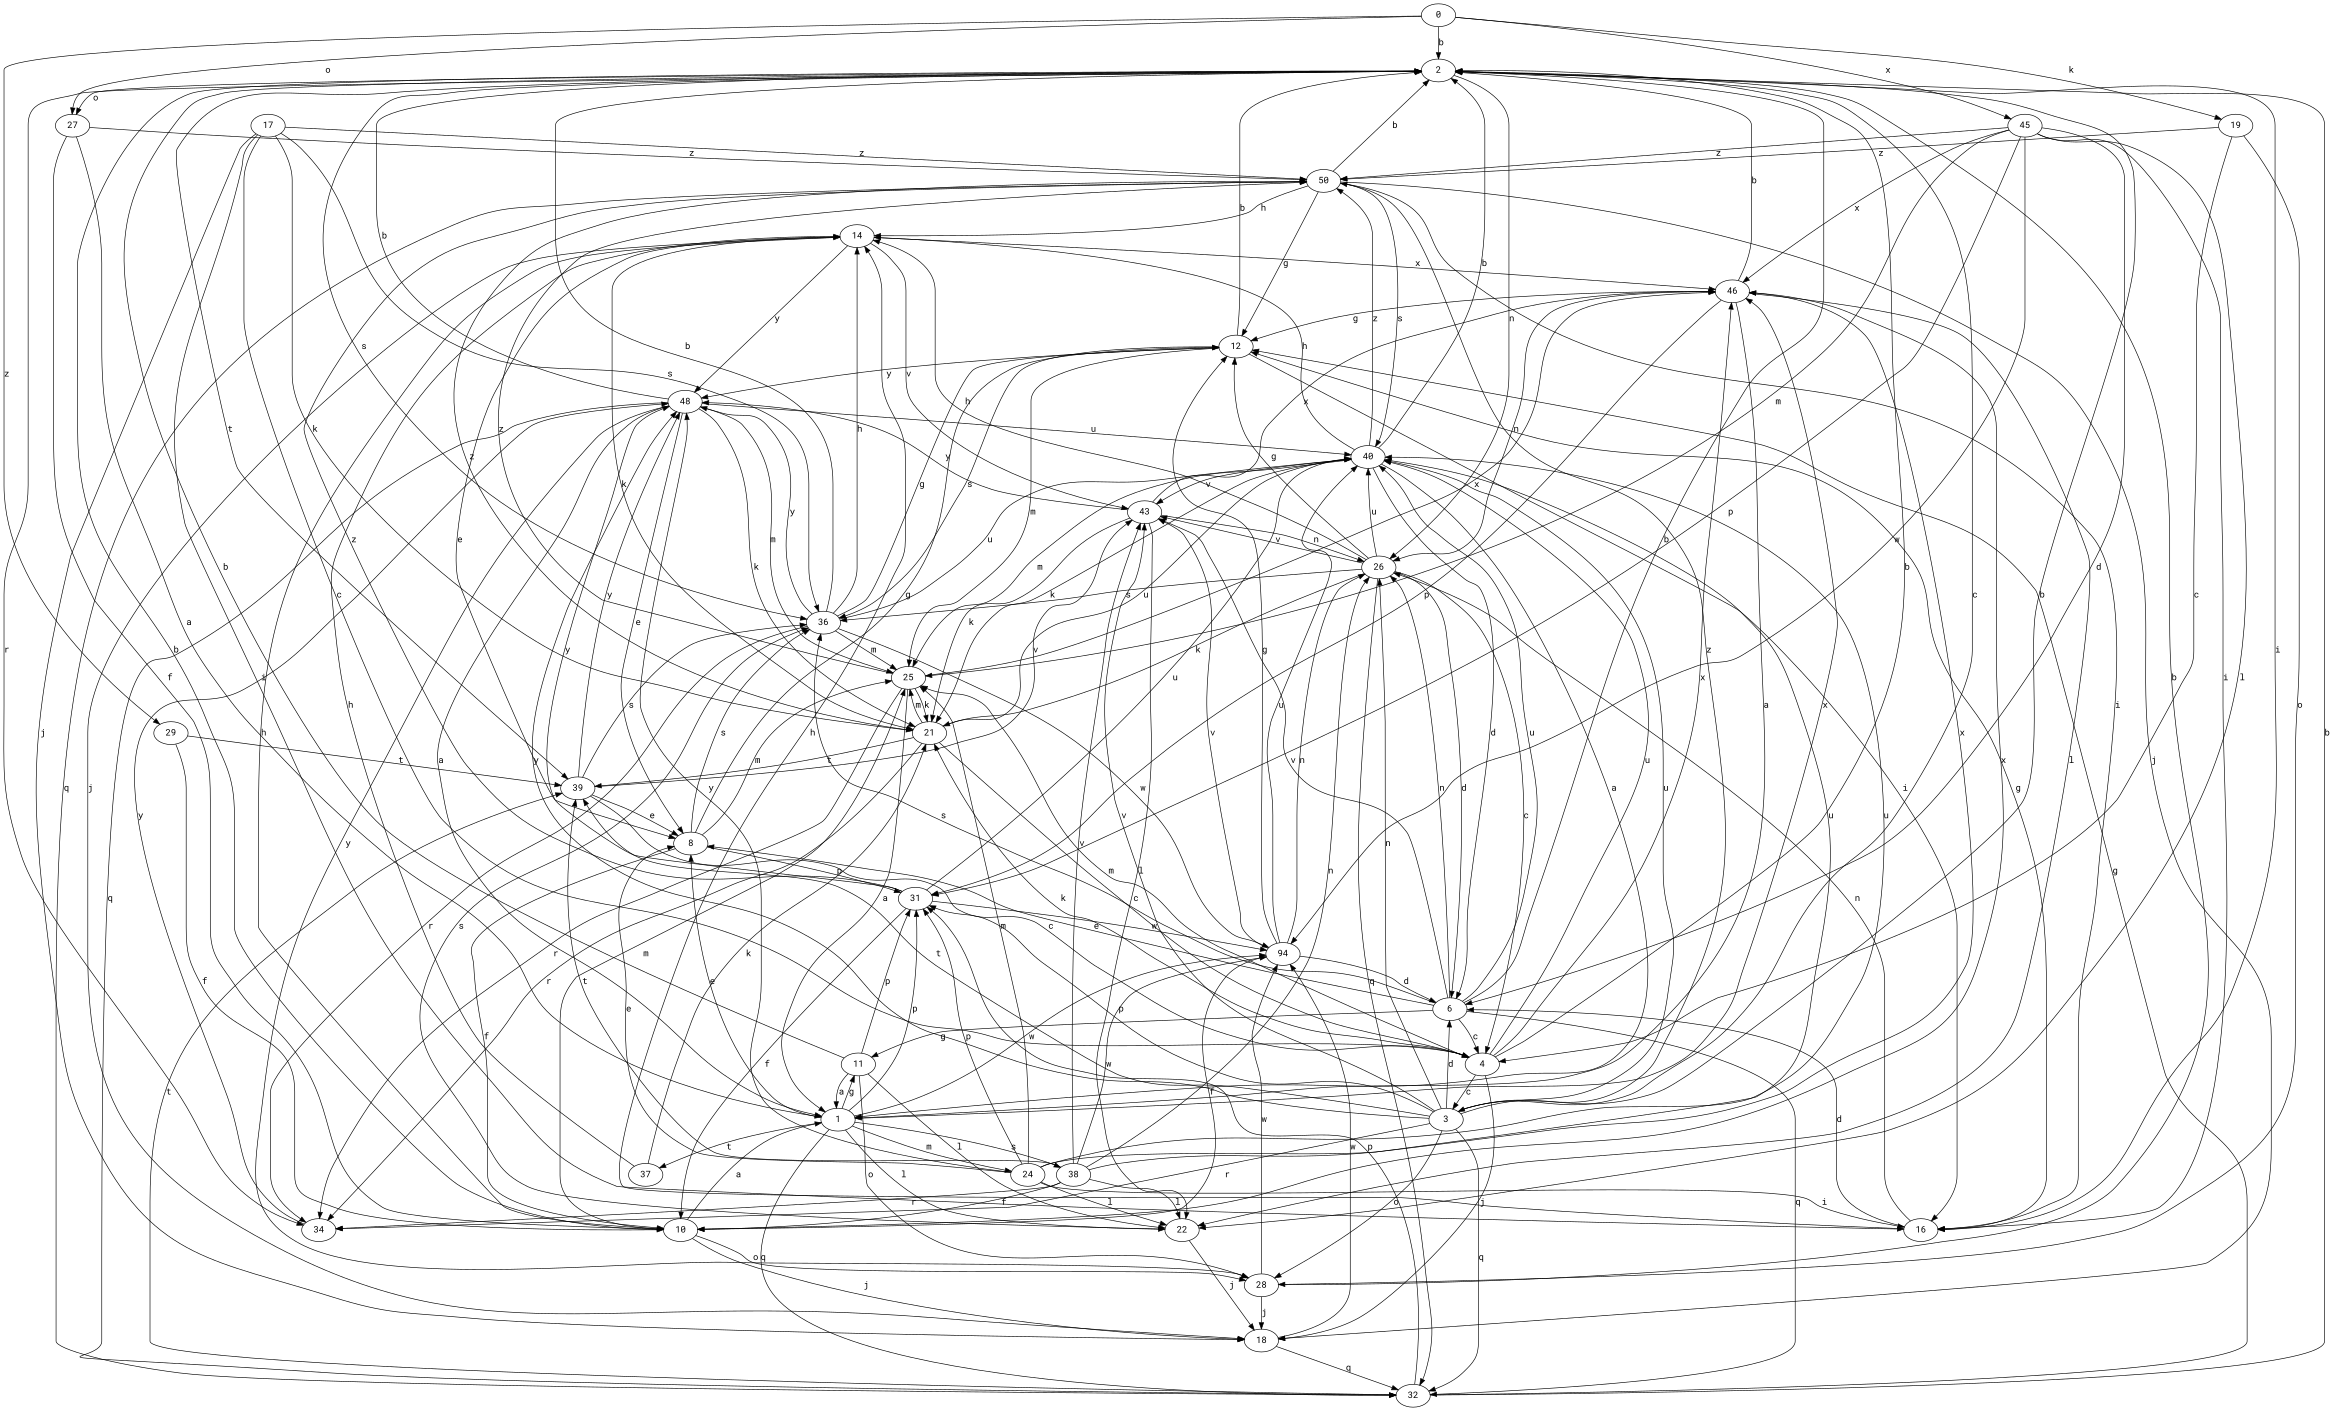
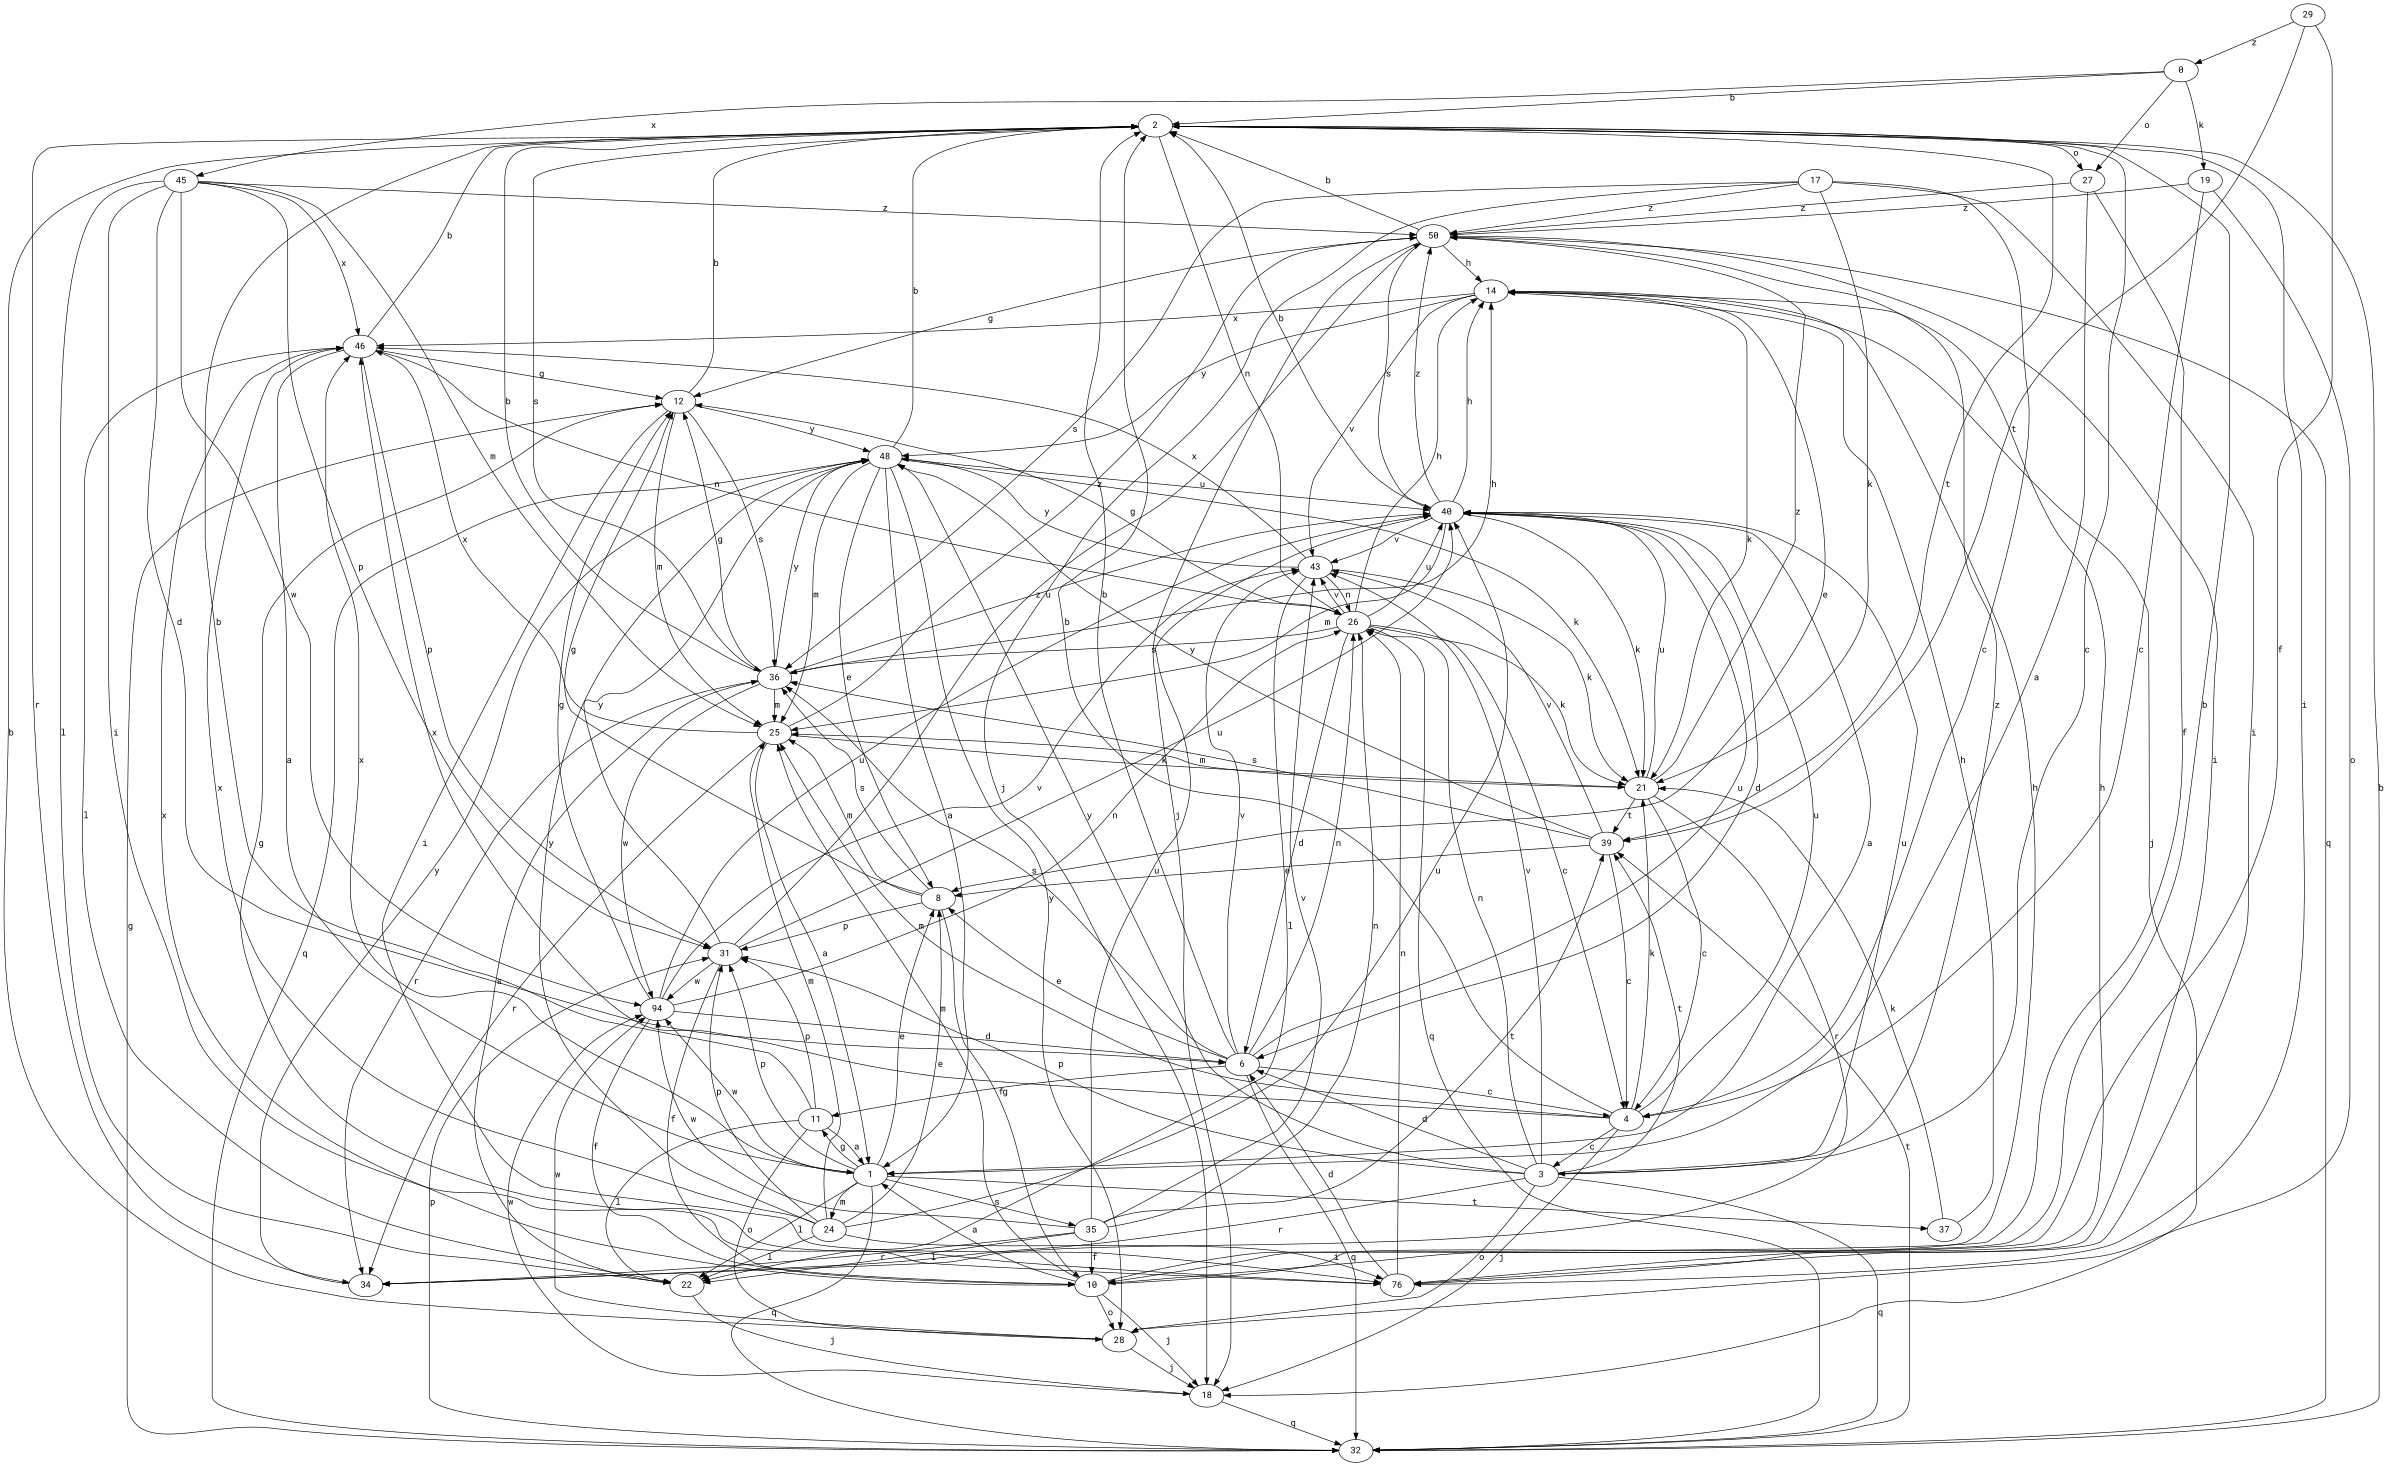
(360, 39) -> (2248, 42)
(2075, 472) -> none
(1074, 1175) -> (1091, 1230)
(1921, 1230) -> (1397, 1285)
